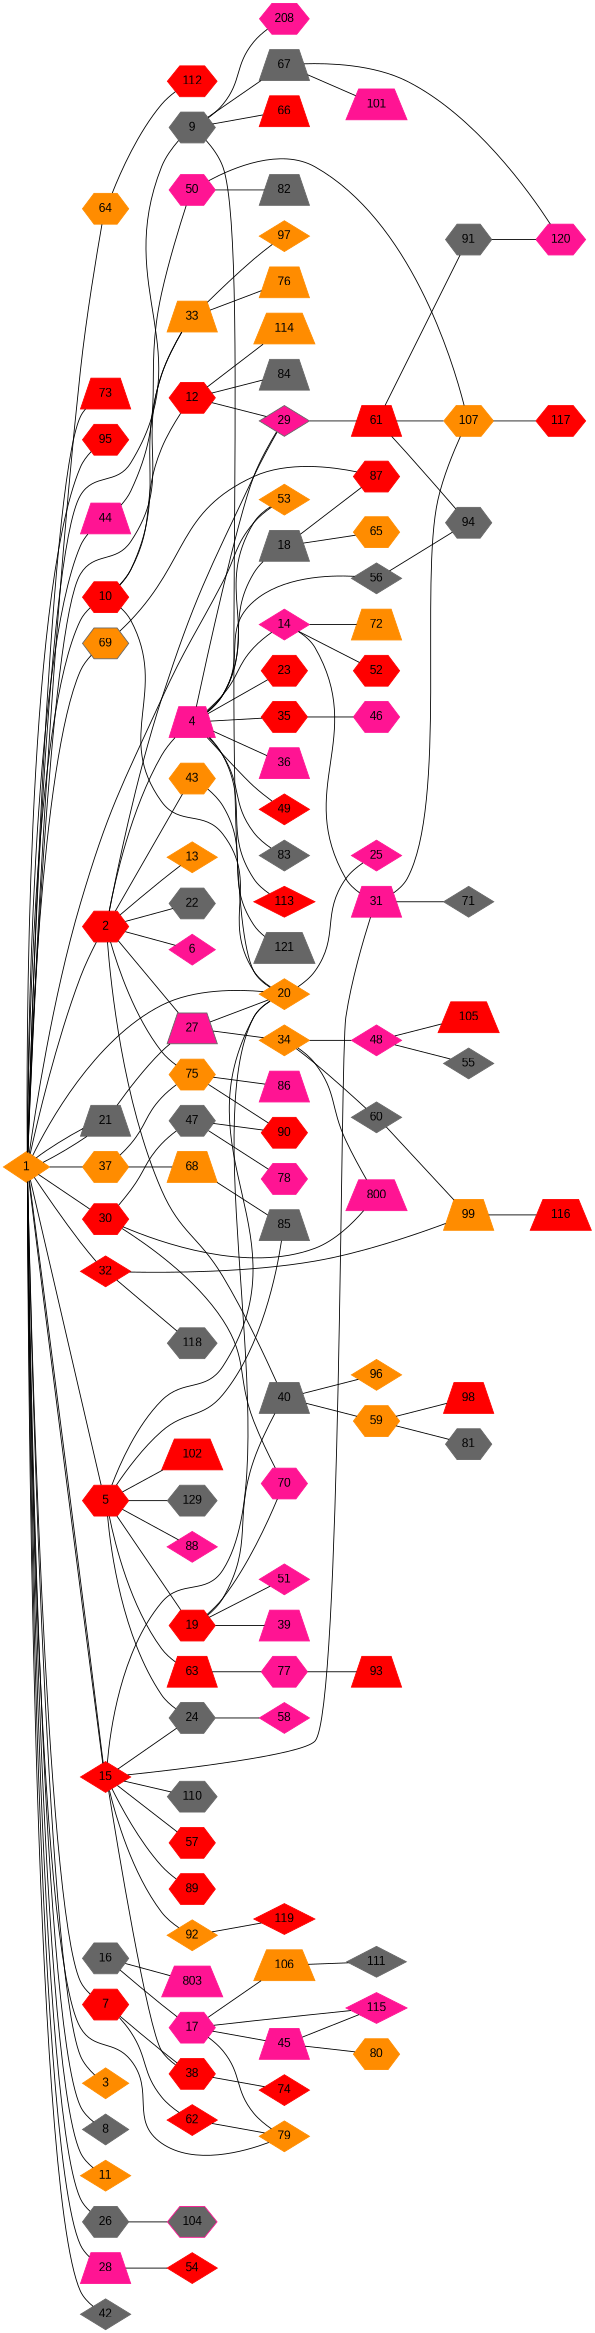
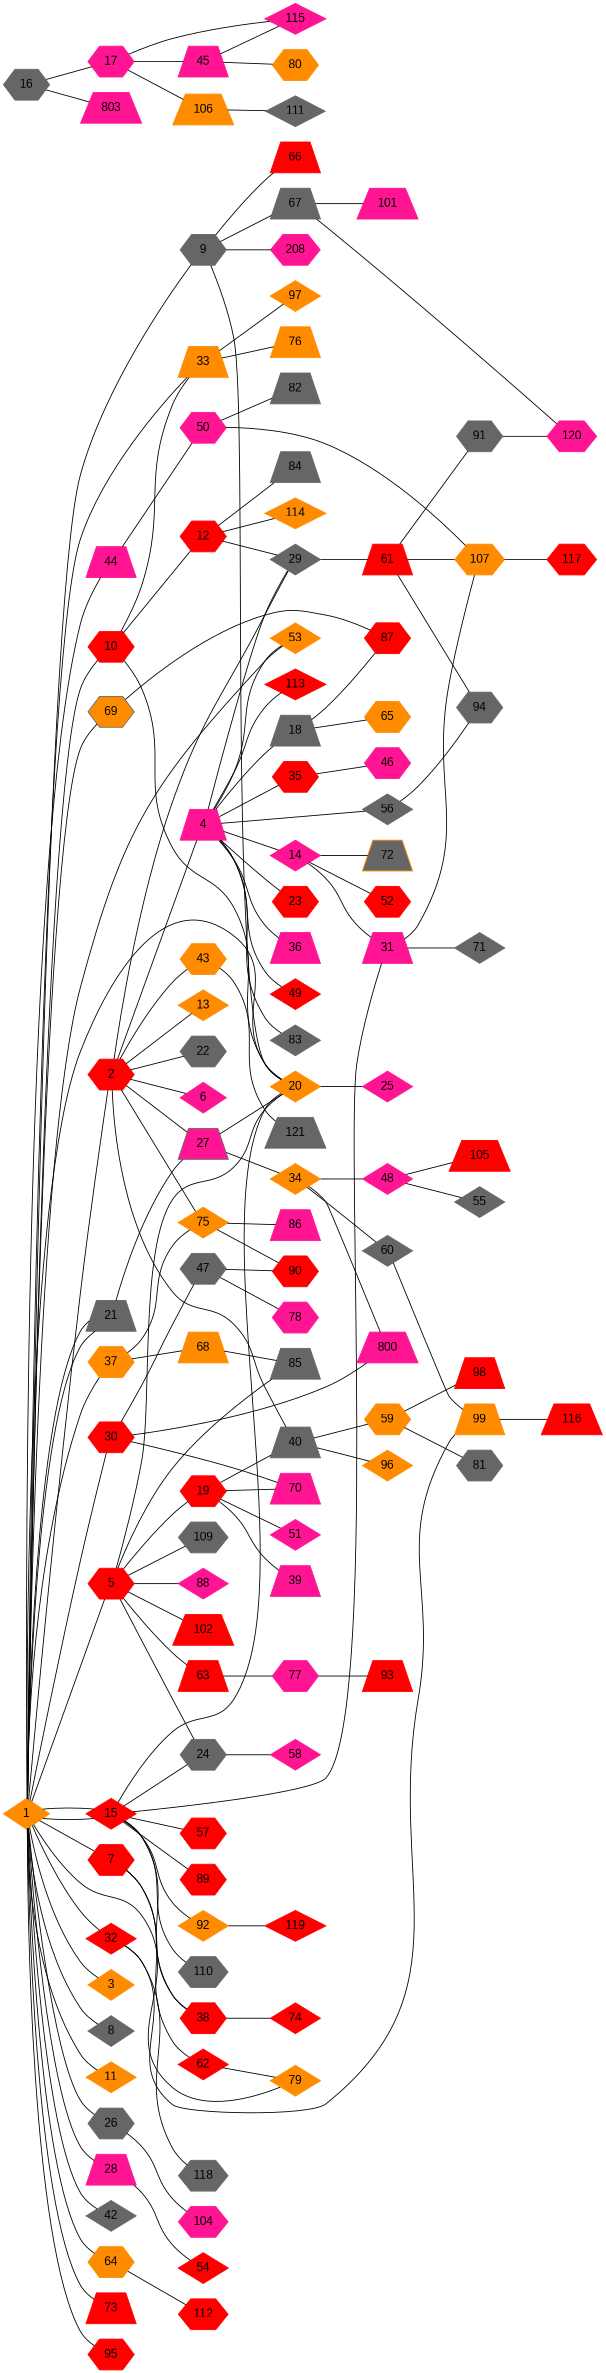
(284, 329) -> (295, 513)
(284, 421) -> (295, 560)
(376, 625) -> (388, 856)
(192, 1075) -> (203, 1223)
(284, 1484) -> (295, 1489)
(192, 1501) -> (203, 1537)
(240, 2089) -> none
(192, 2222) -> (203, 2222)
